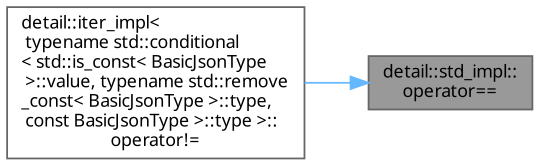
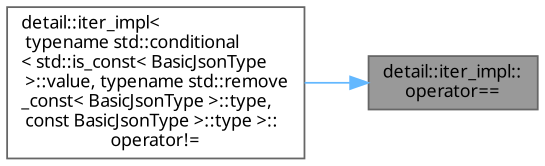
(450, 83) -> (453, 83)
